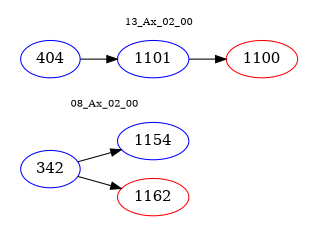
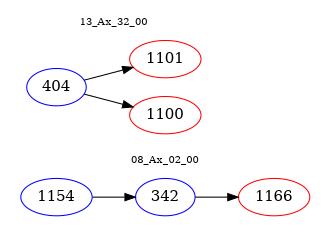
(159, 22) -> (114, 22)
(153, 59) -> (165, 59)
(202, 59) -> (104, 99)
(95, 157) -> (109, 197)
(153, 197) -> (274, 197)
